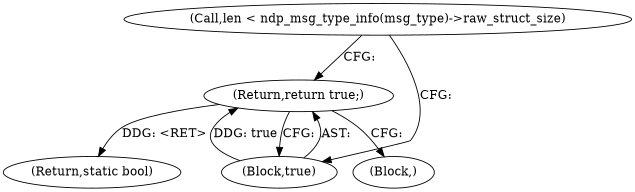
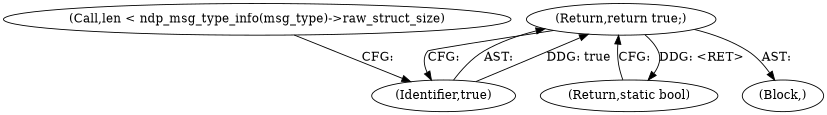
(341, 55) -> (618, 62)
(389, 134) -> (779, 58)
(279, 172) -> (444, 96)
